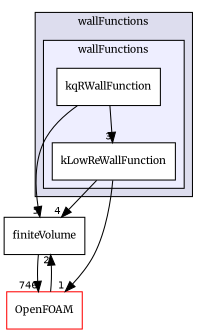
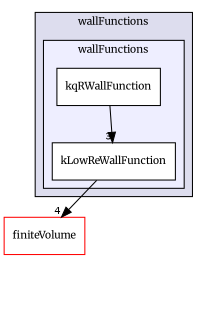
(50, 132) -> none
(44, 236) -> (44, 236)
(44, 310) -> none
